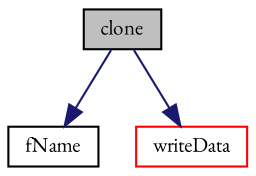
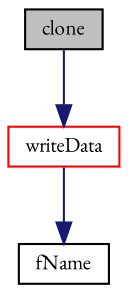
(93, 79) -> (64, 195)
